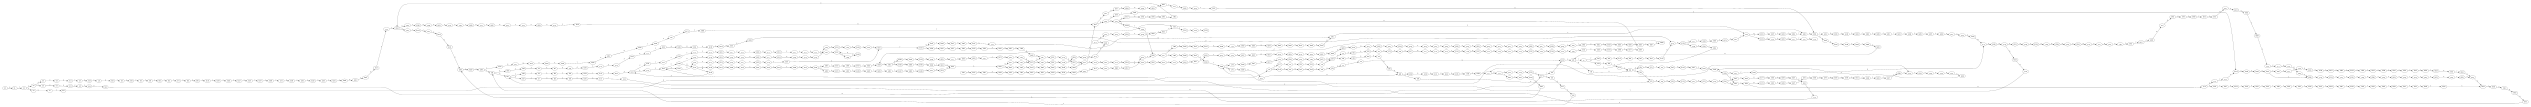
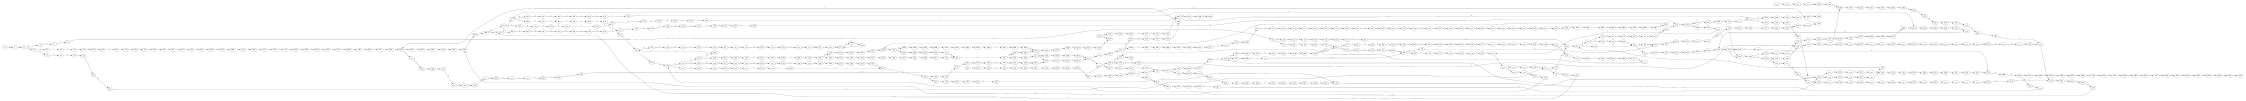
(2236, 10) -> none
